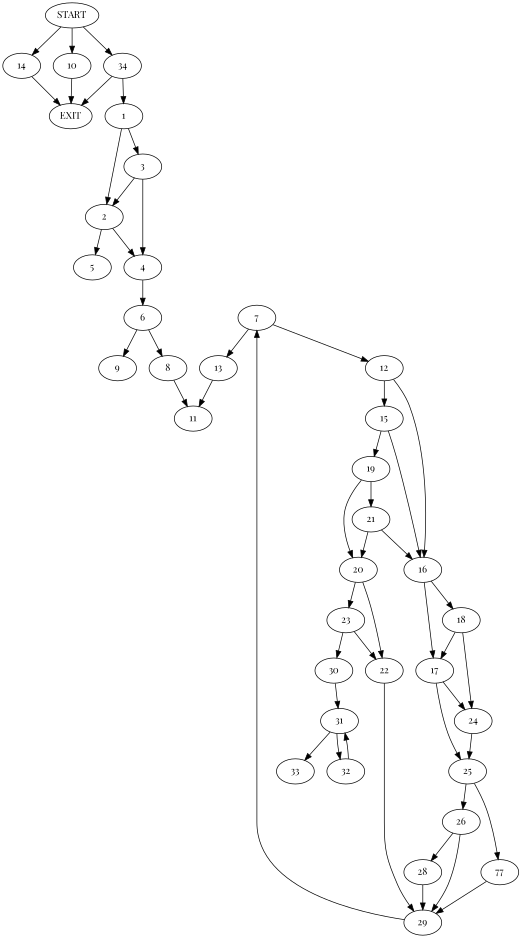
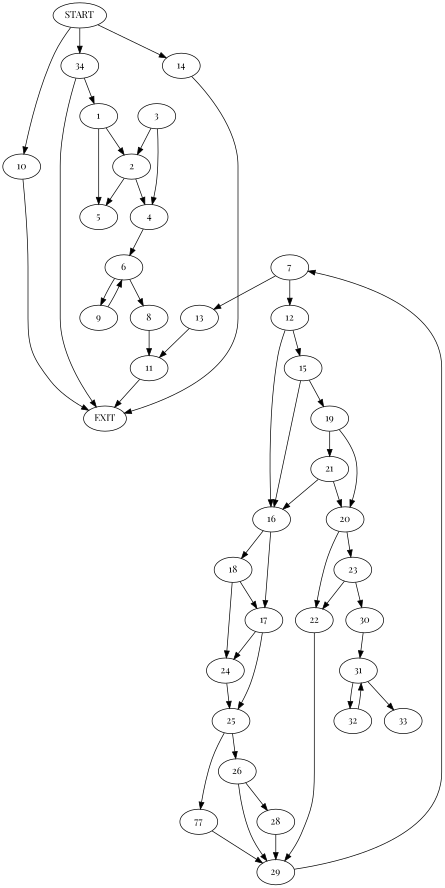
(132, 138) -> (99, 163)
none -> (114, 297)
none -> (130, 391)
